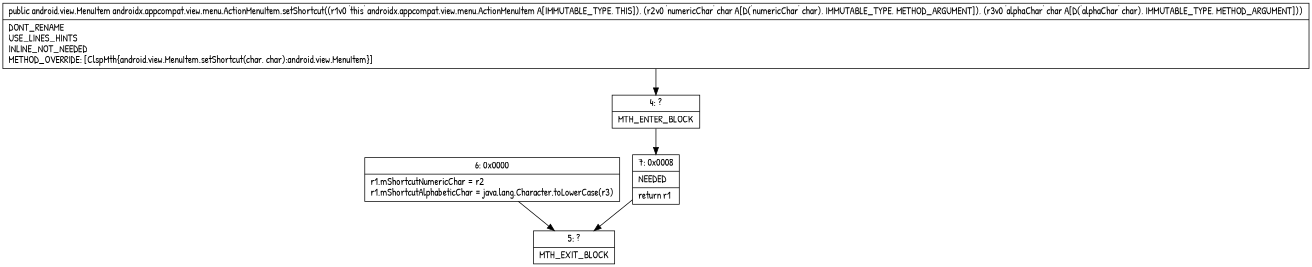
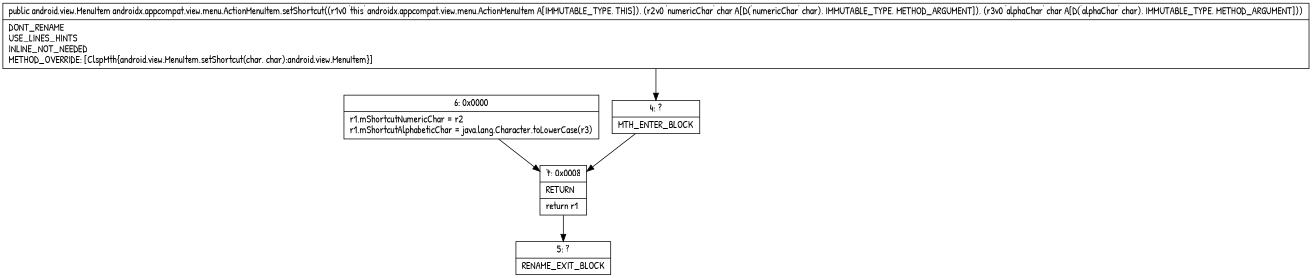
(653, 179) -> (560, 190)
(533, 214) -> (516, 153)
(574, 255) -> (563, 266)
